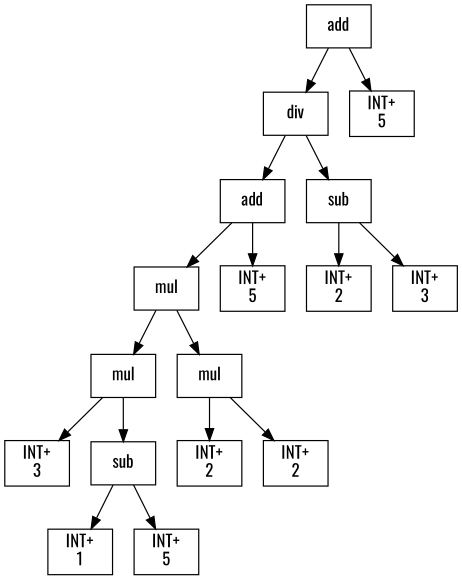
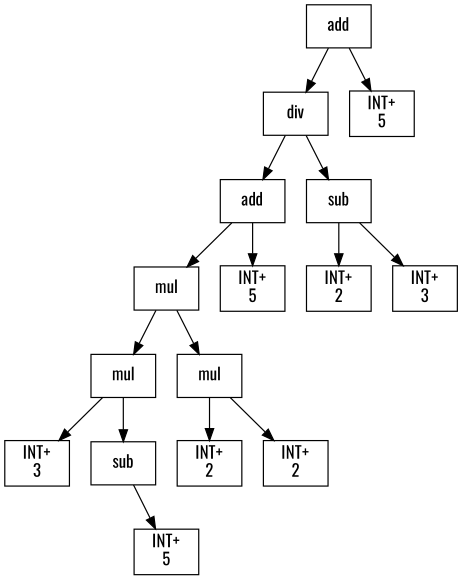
(80, 552) -> none
